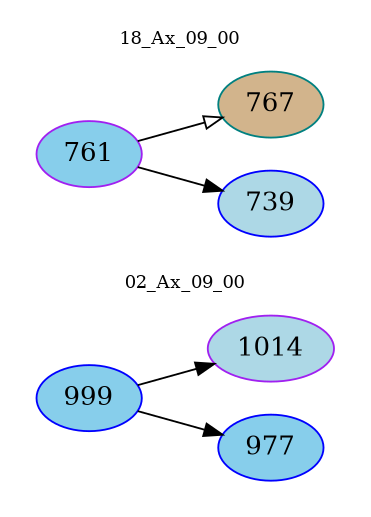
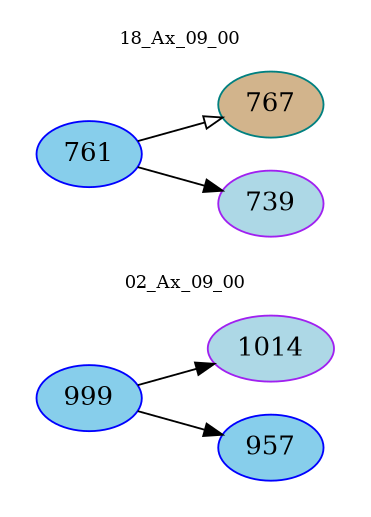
(89, 154) -> (89, 154)
(271, 204) -> (271, 204)
(271, 448) -> (271, 448)
